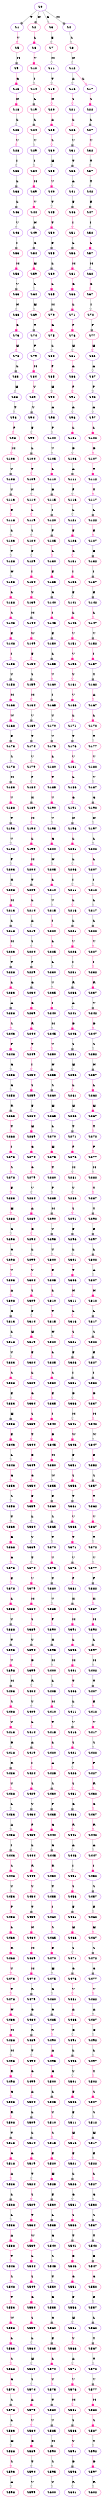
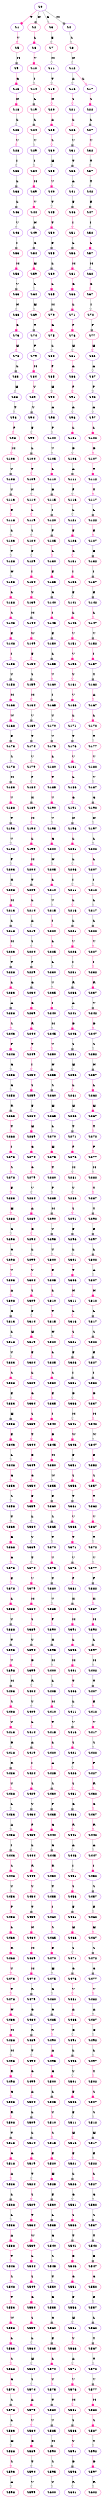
(30, 16) -> (30, 16)
(93, 1474) -> (93, 1474)
